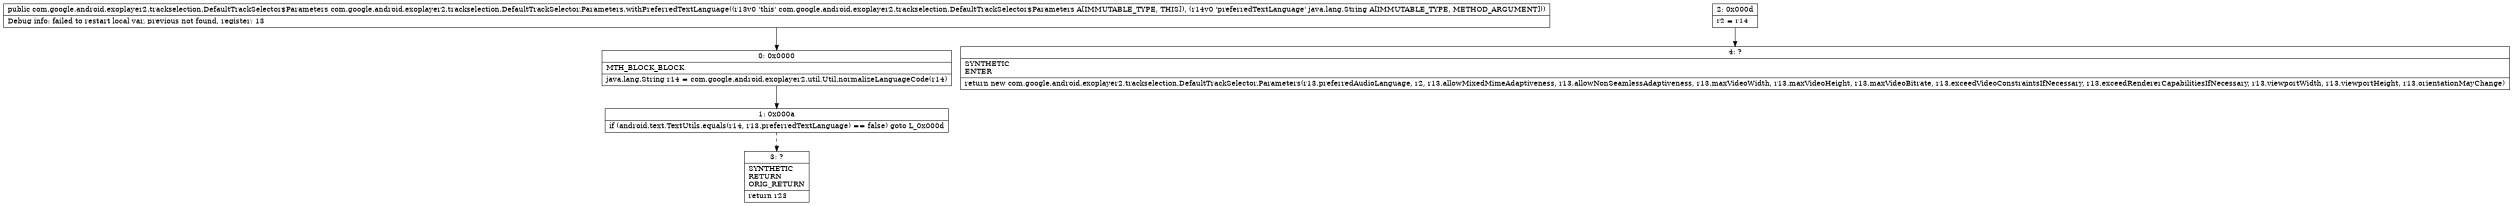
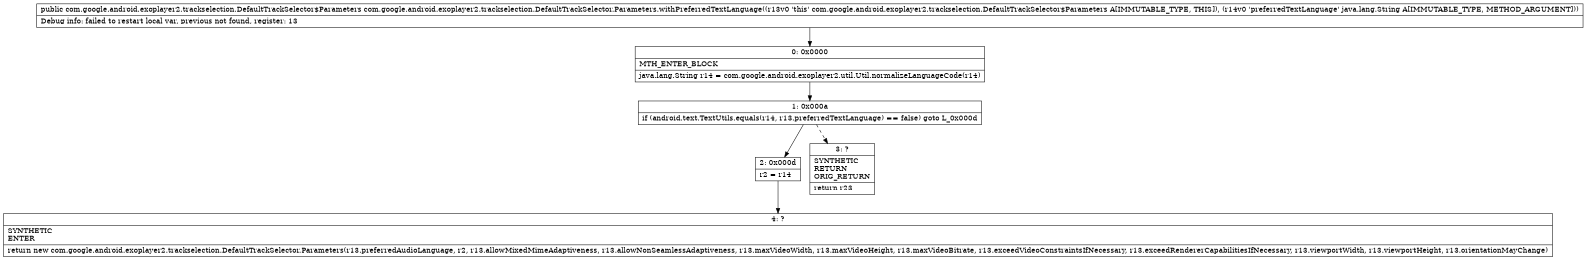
(645, 68) -> (679, 64)
none -> (795, 139)
